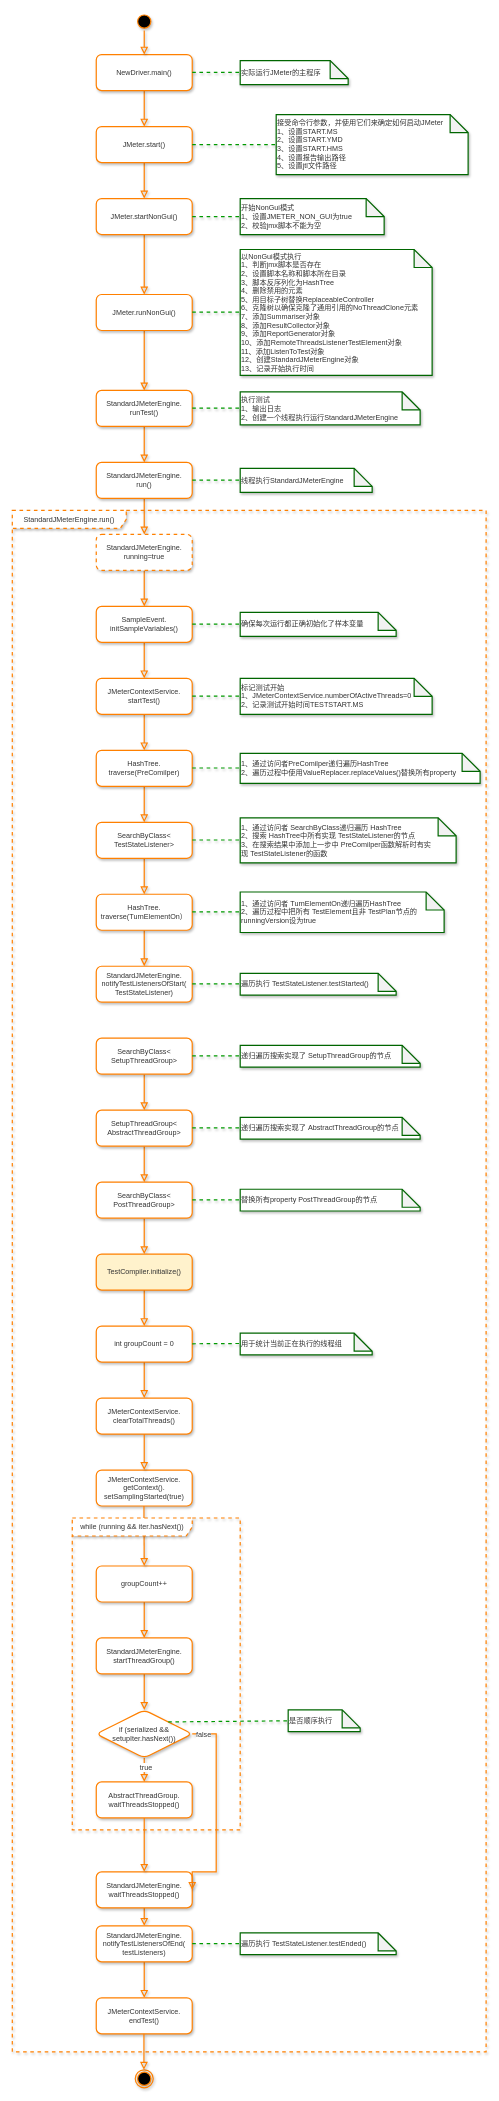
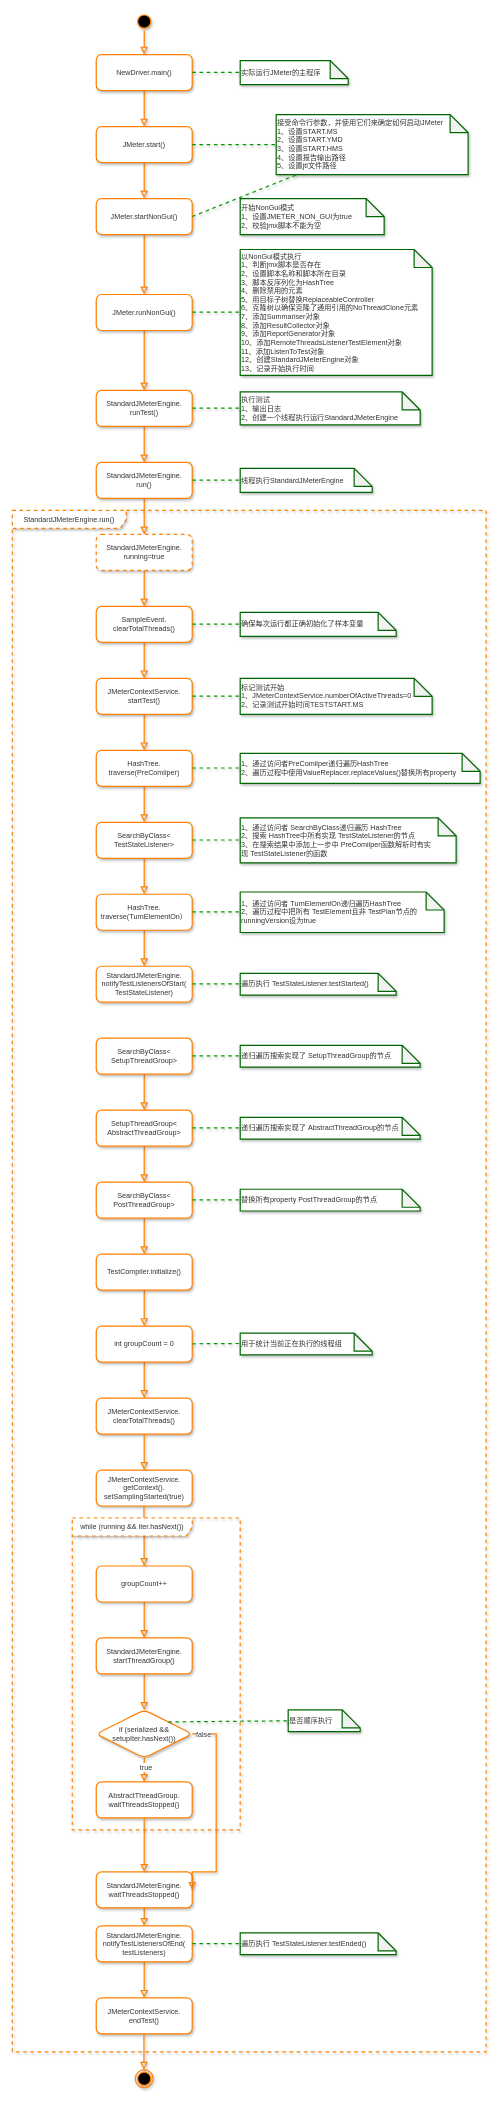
(216, 216) -> (244, 195)
(144, 624) -> (144, 624)
(144, 1272) -> (144, 1272)
